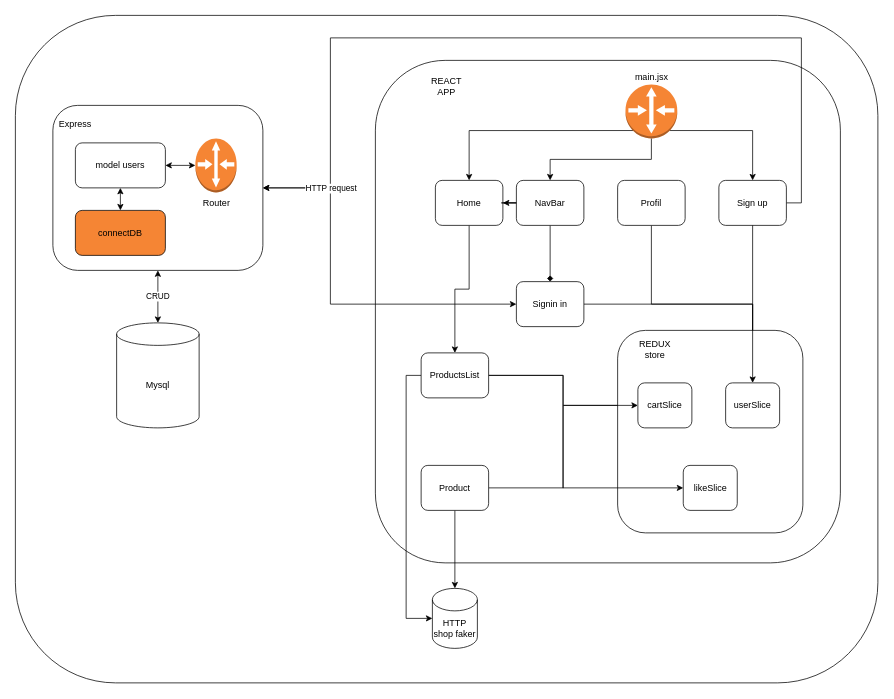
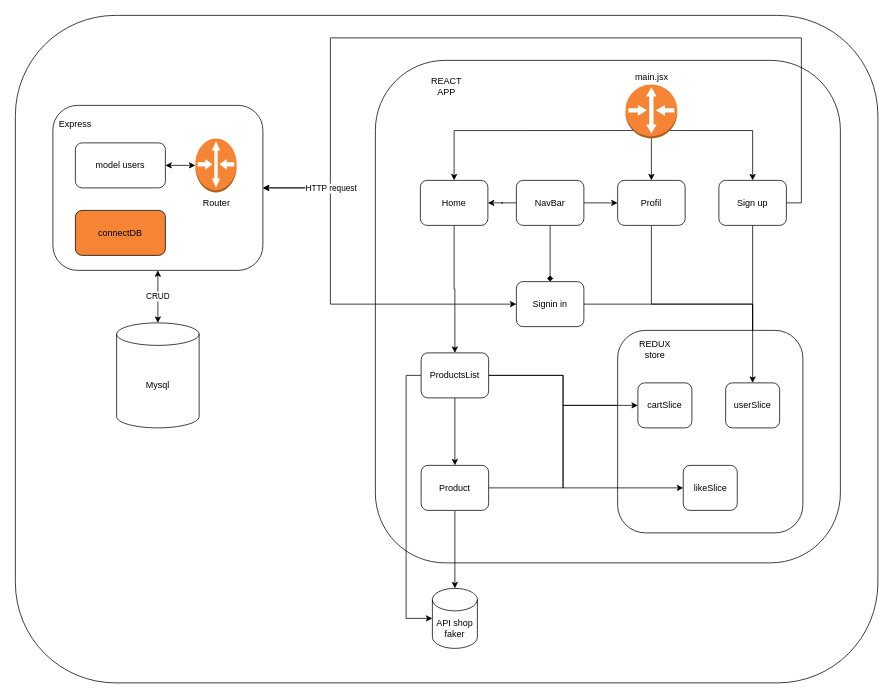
(601, 159) -> (651, 167)
(120, 199) -> none
(469, 203) -> (454, 203)
none -> (611, 203)
none -> (455, 459)
(455, 628) -> (455, 628)
